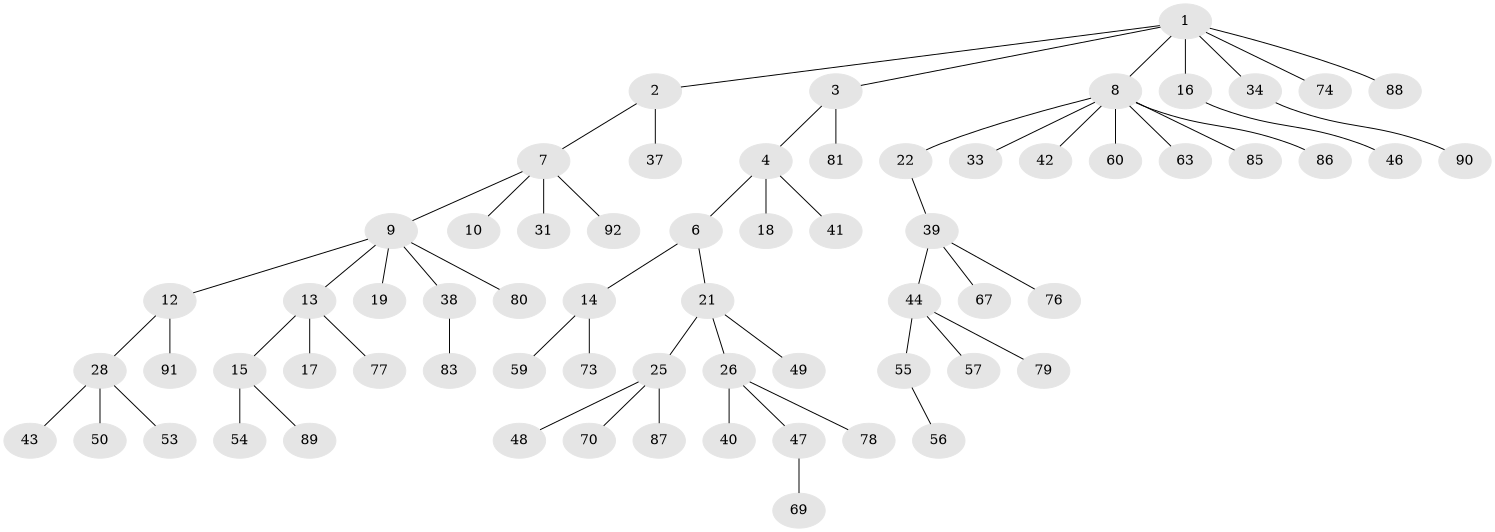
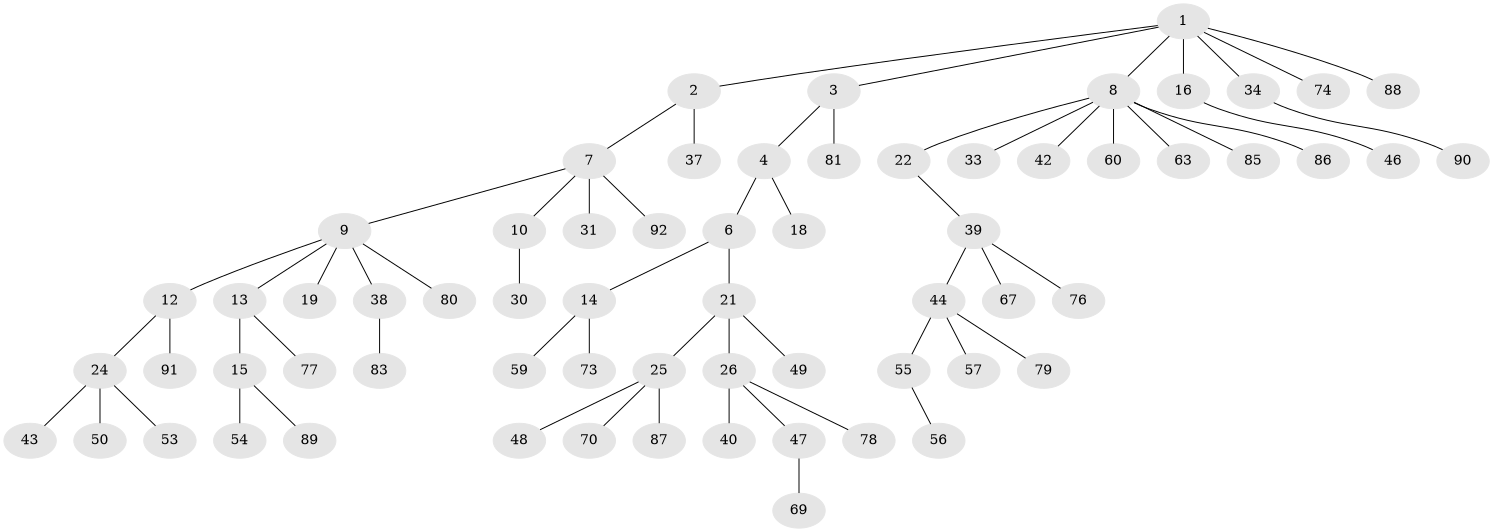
(836, 231) -> none
none -> (519, 301)
(100, 371) -> (100, 371)
(310, 371) -> none
